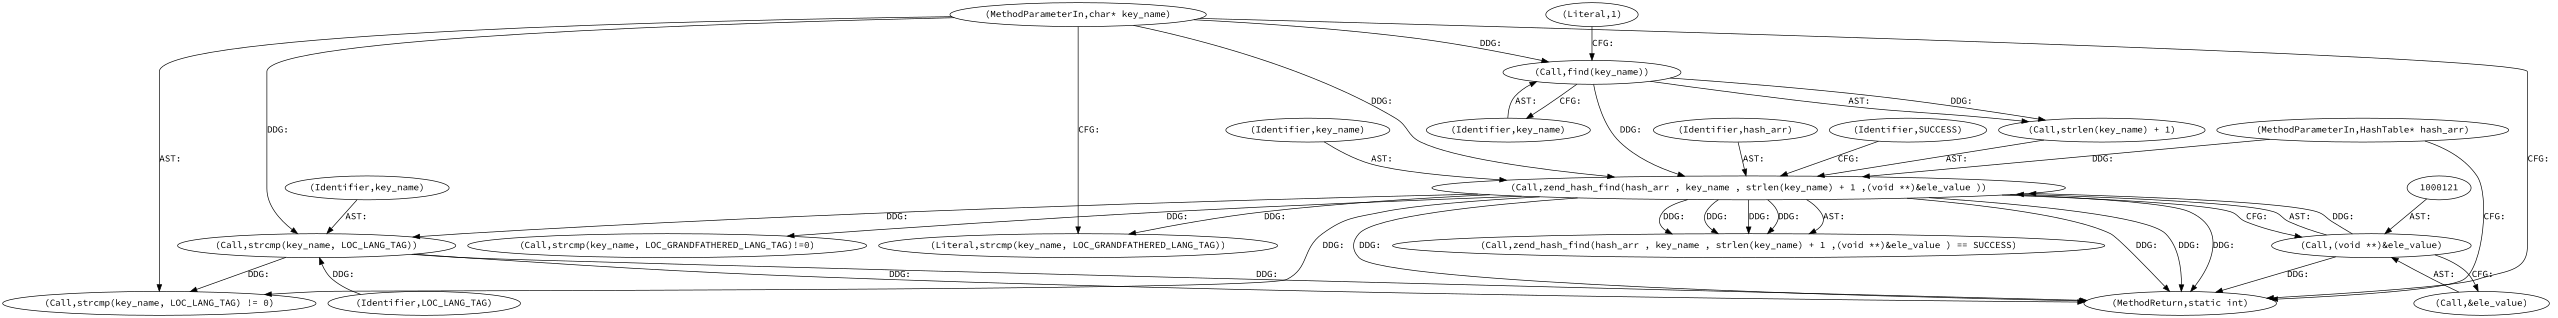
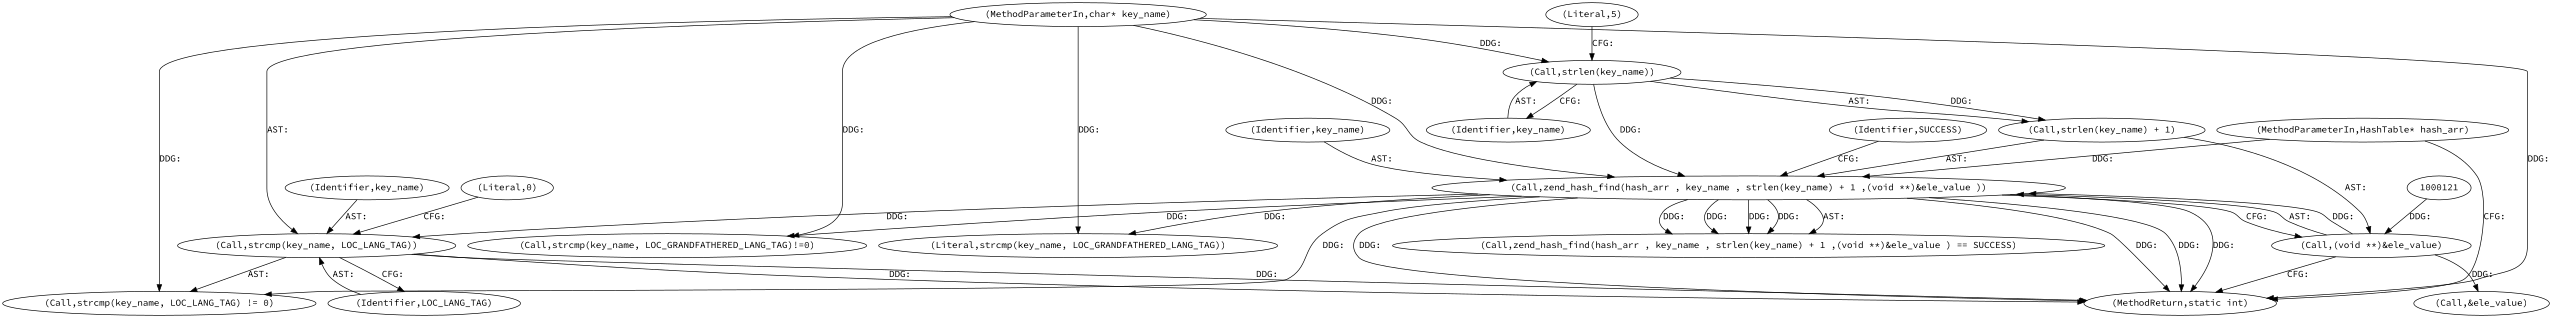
(1592, 15) -> (1592, 15)
(1592, 72) -> (1592, 72)
none -> (842, 93)
(281, 130) -> (281, 130)
(1092, 130) -> (1092, 130)
(1735, 130) -> none
(173, 159) -> (173, 159)
(2541, 159) -> (2541, 159)
none -> (507, 188)
(2423, 217) -> (2423, 217)
none -> (369, 273)
(262, 275) -> (262, 275)
(347, 275) -> (347, 275)
(2301, 275) -> (2301, 275)
(2486, 275) -> (2486, 275)
(2428, 277) -> (2286, 165)
